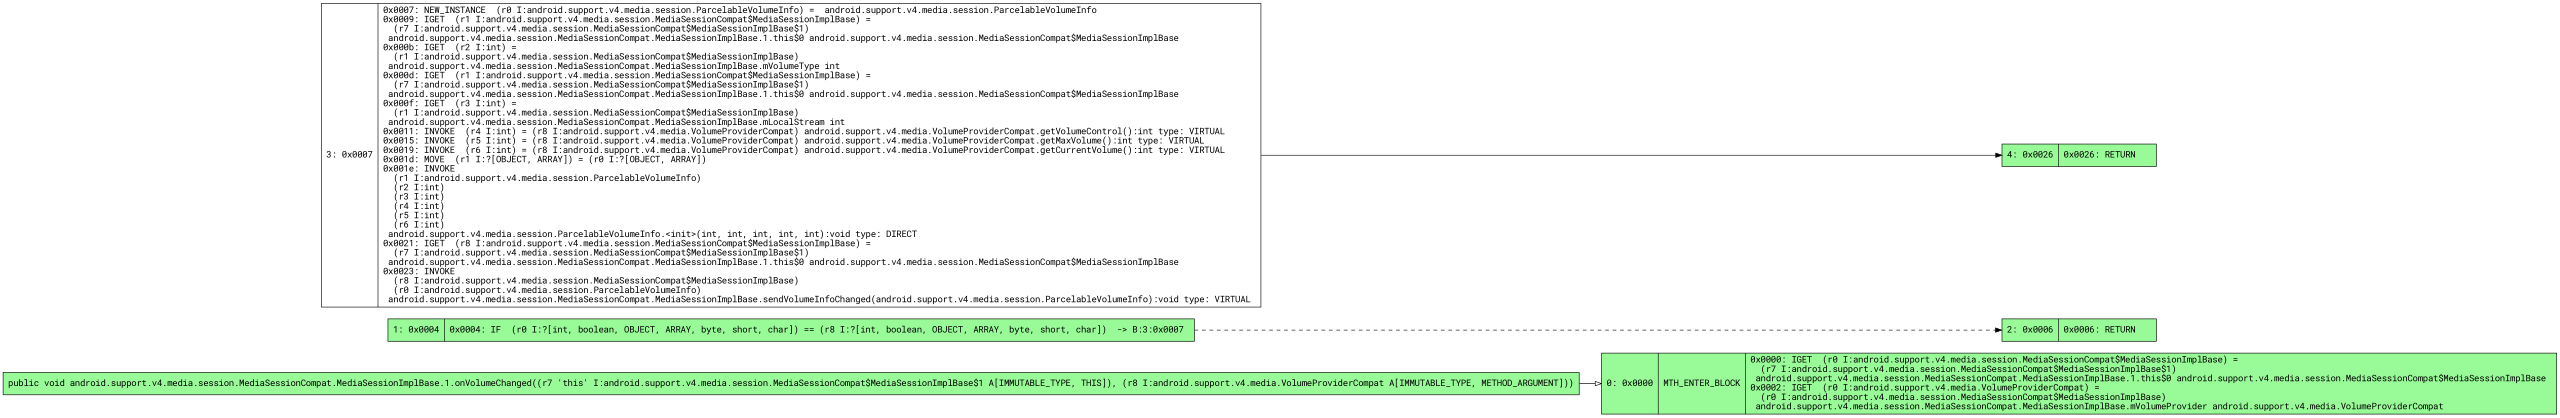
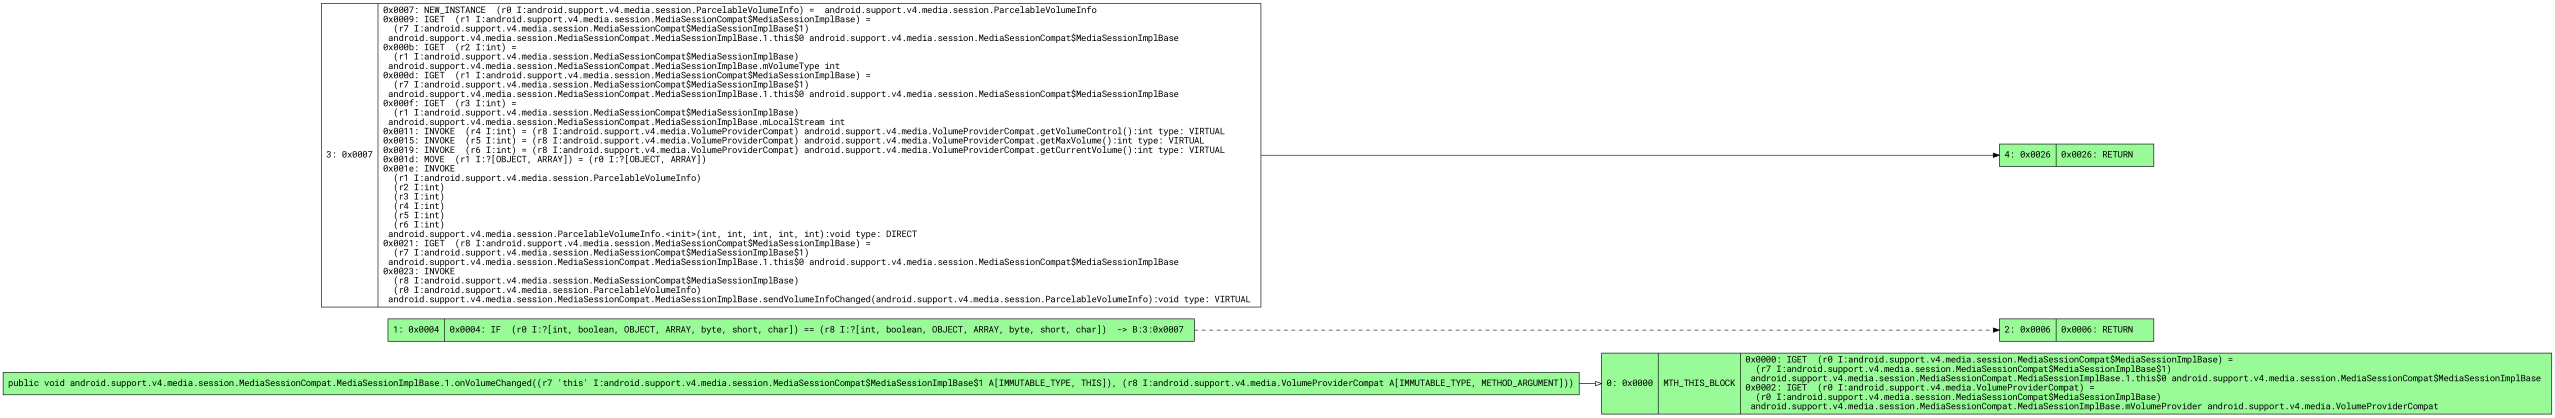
(1702, 383) -> (1699, 383)
